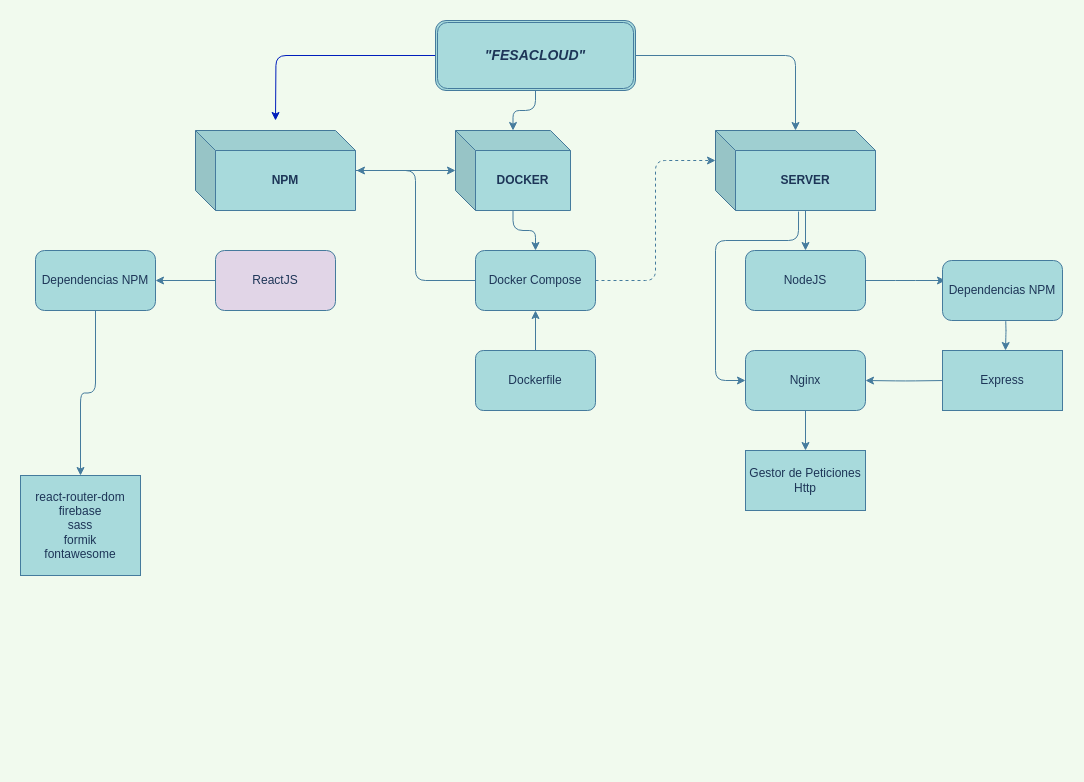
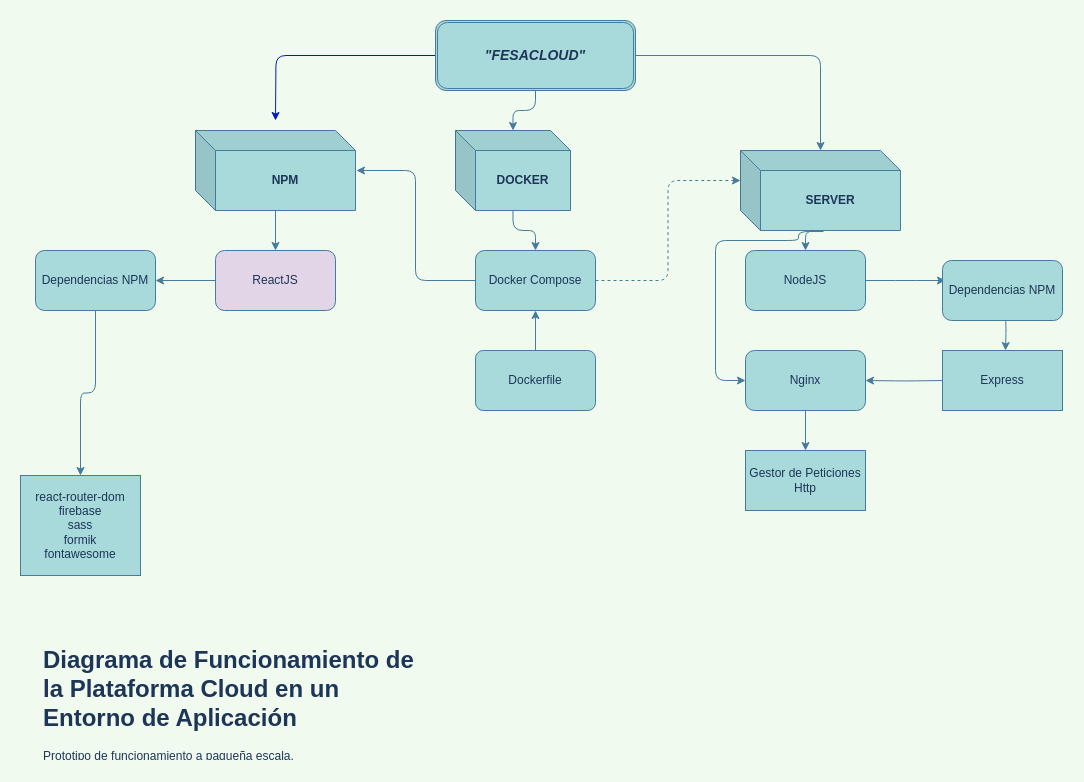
(430, 171) -> (276, 227)
(796, 171) -> (821, 191)
none -> (239, 701)
